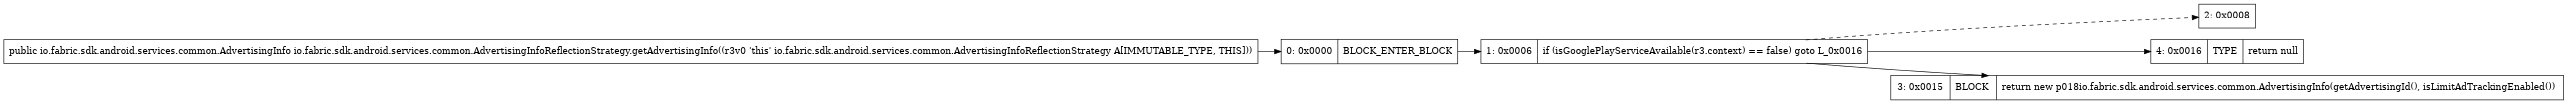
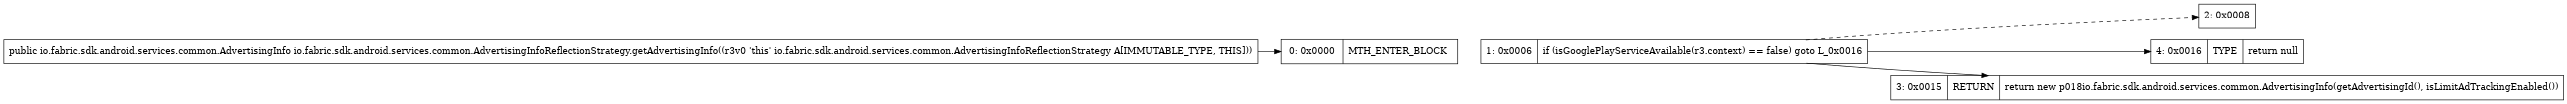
(1398, 51) -> (1398, 51)
(1466, 52) -> none
(1972, 87) -> (1974, 87)
